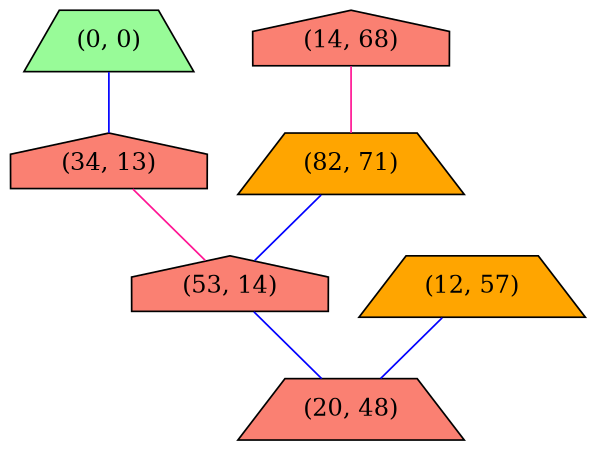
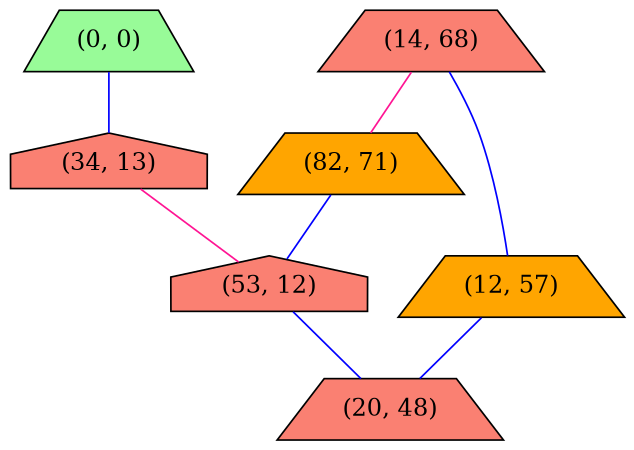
(351, 41) -> (431, 41)
none -> (488, 161)
(230, 287) -> (269, 287)
